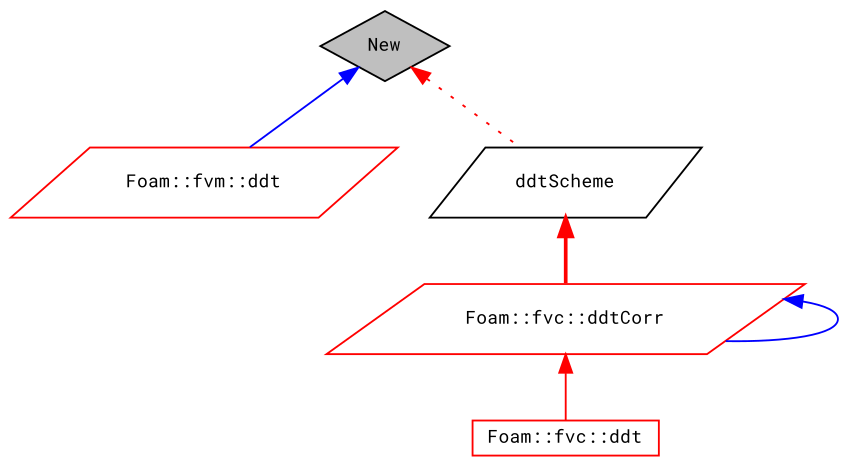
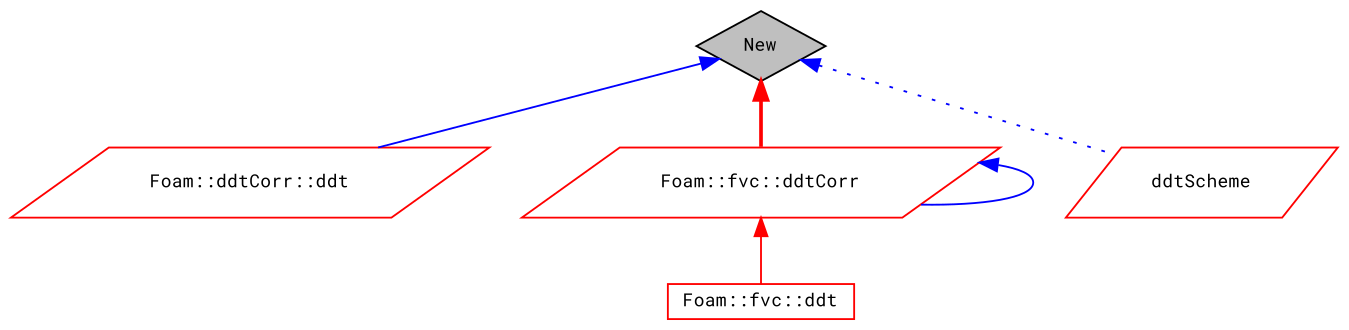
(473, 113) -> (967, 110)
(204, 183) -> (250, 183)
(566, 183) -> (1202, 183)
(566, 260) -> (761, 124)
